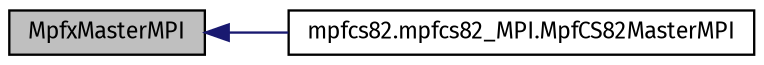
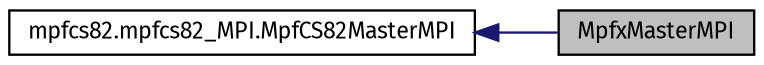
(259, 33) -> (528, 33)
